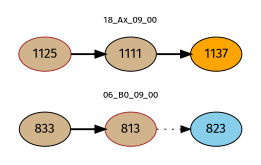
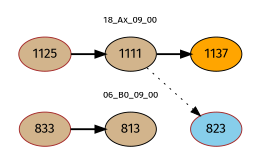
(45, 129) -> (45, 129)
(131, 129) -> (131, 129)
(169, 129) -> (175, 93)
(216, 129) -> (216, 129)
